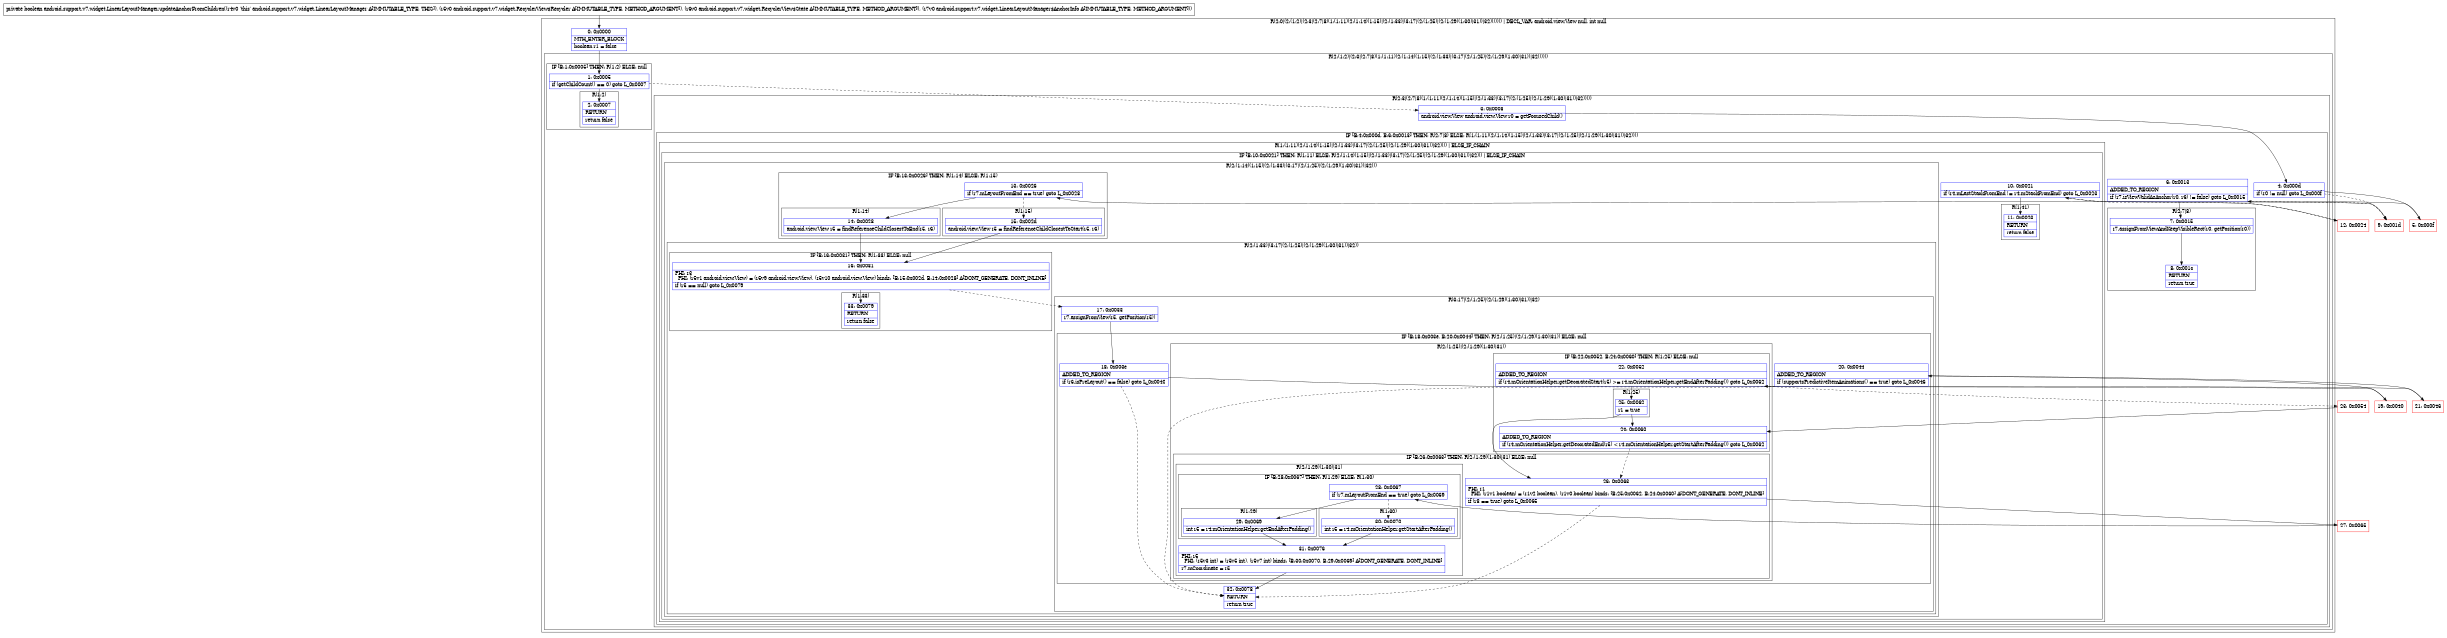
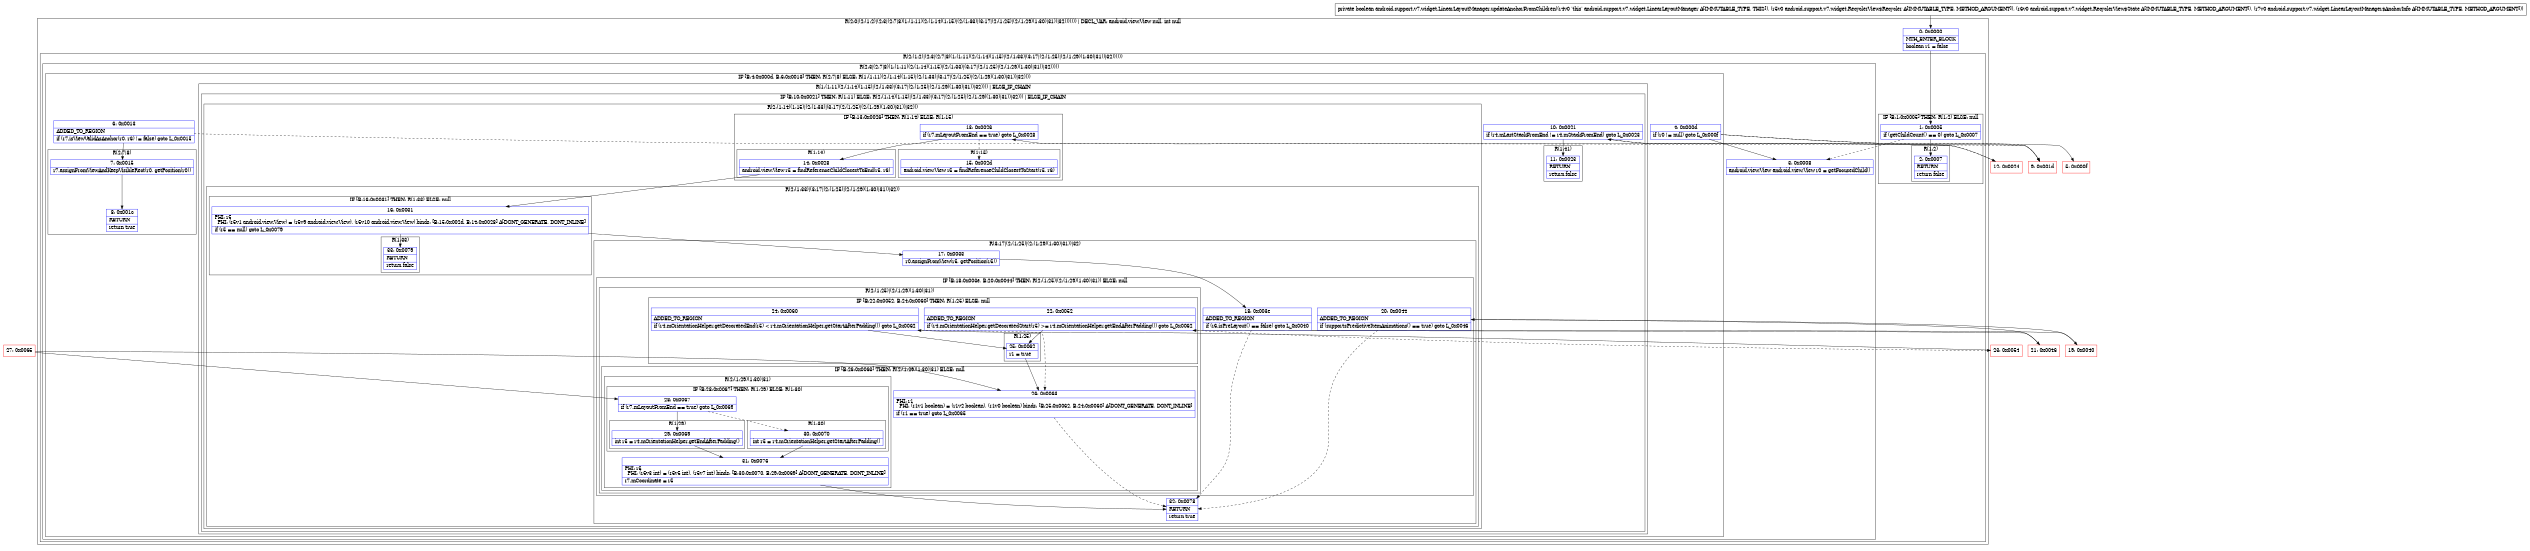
(1938, 116) -> (1741, 149)
(2375, 202) -> none
(954, 247) -> none
(684, 274) -> (224, 218)
(1004, 298) -> (744, 244)
(1110, 318) -> (951, 262)
(1632, 419) -> (936, 339)
(1503, 502) -> (931, 414)
(2050, 512) -> (518, 355)
